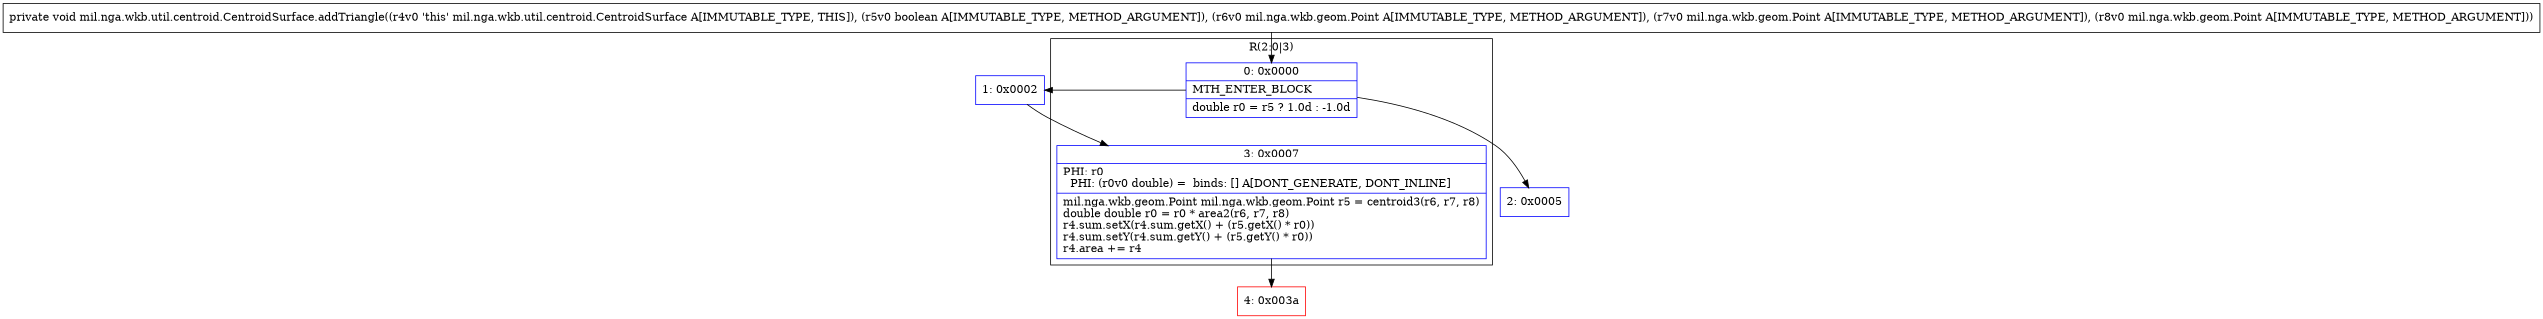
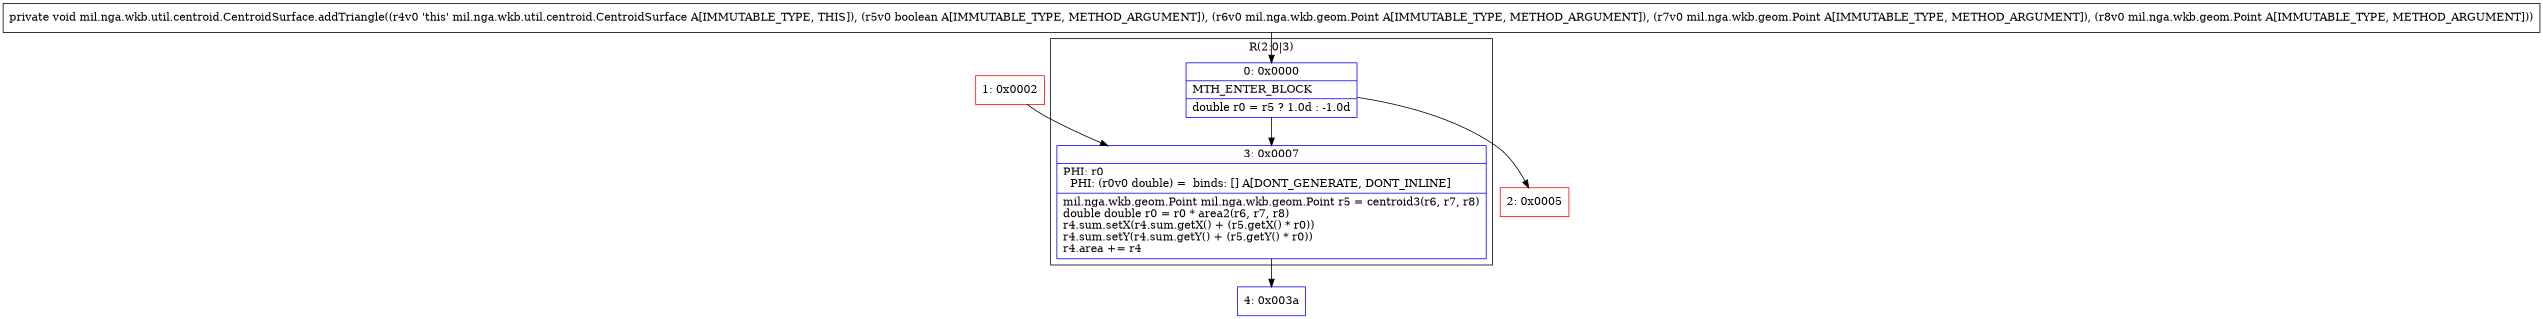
(1010, 90) -> (1010, 90)
(1119, 90) -> (1272, 127)
(1535, 202) -> (1535, 202)
(1272, 301) -> (1272, 301)
